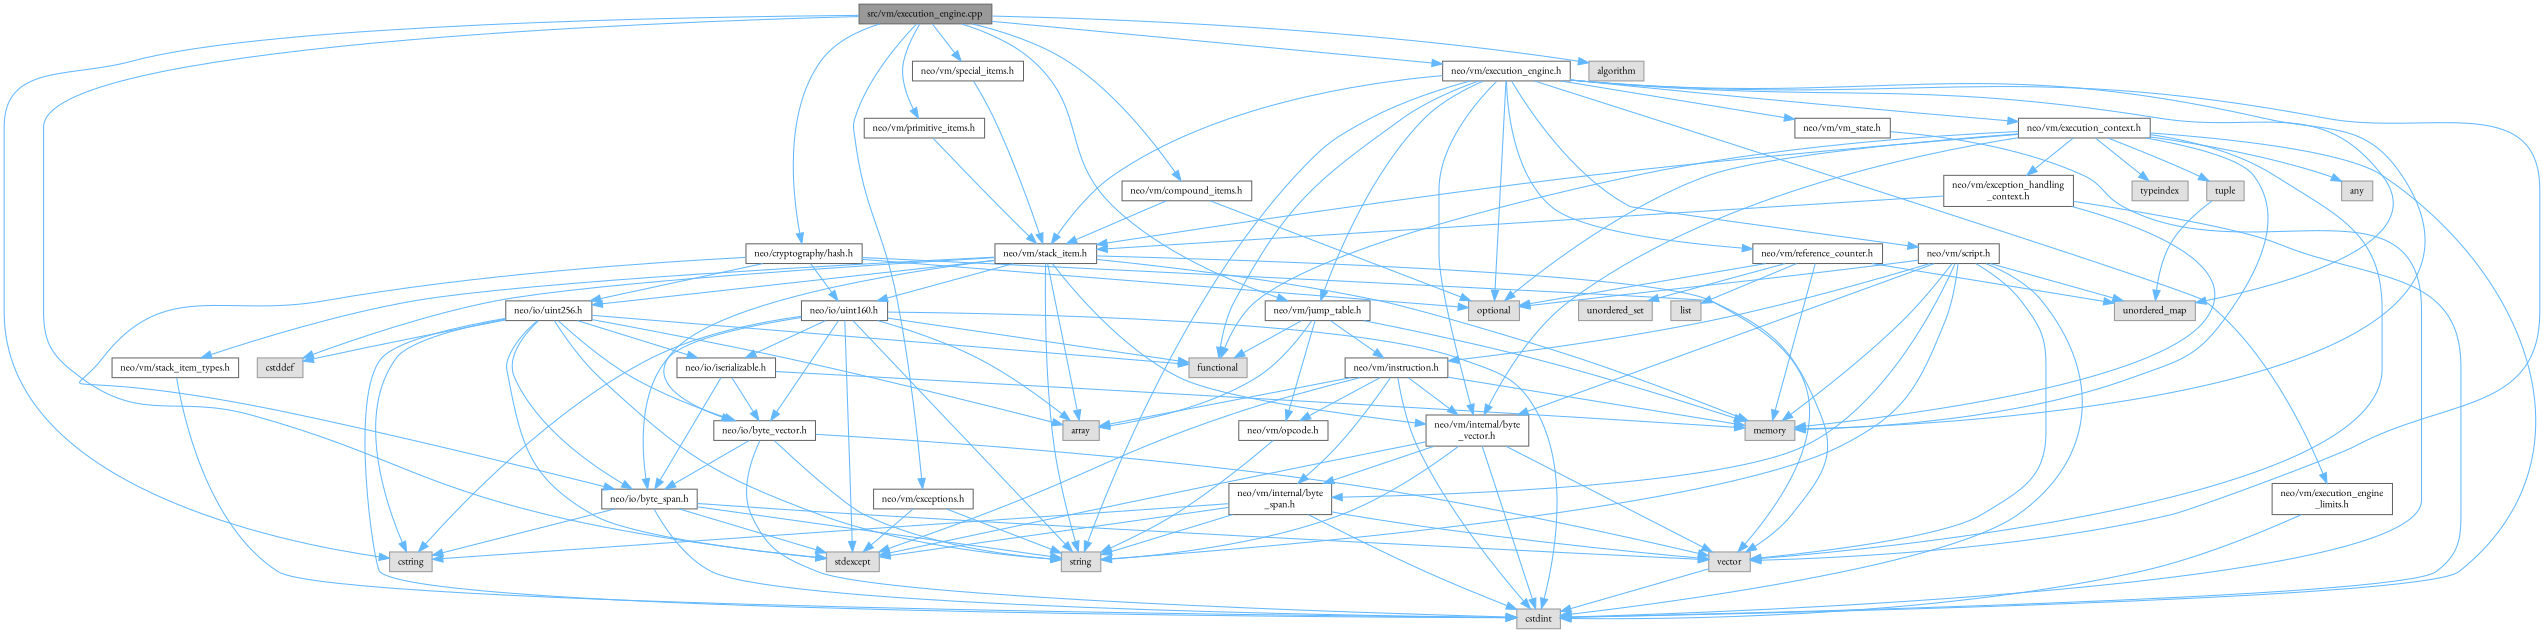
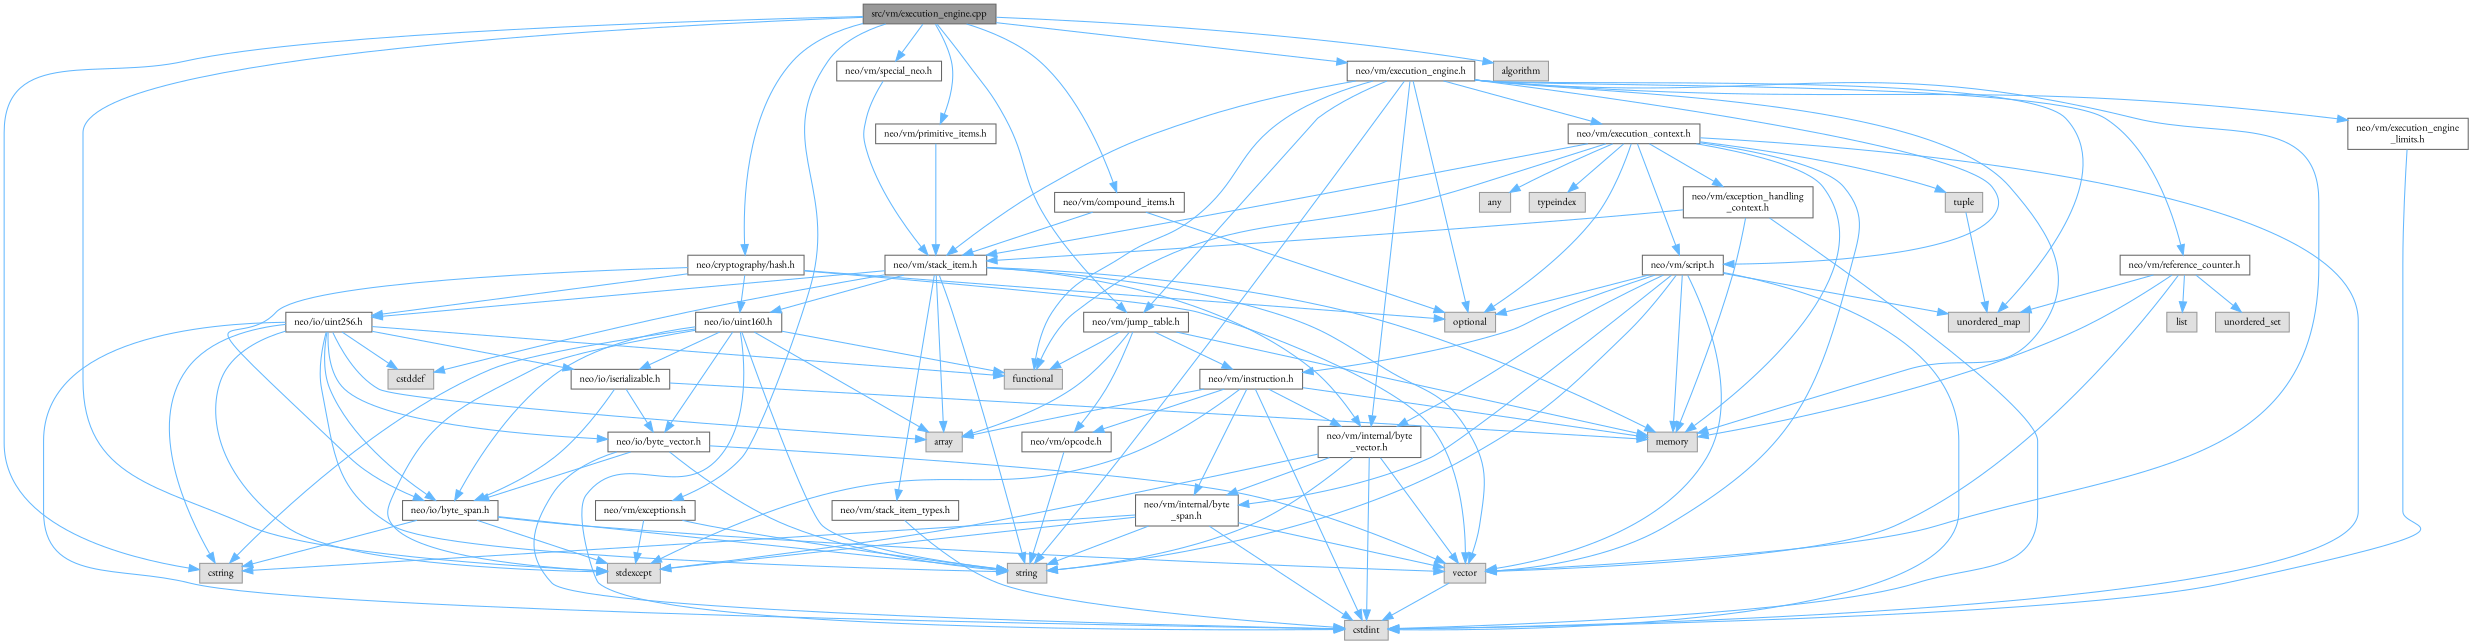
(968, 71) -> (889, 71)
(1843, 128) -> none
(1694, 230) -> (1657, 194)
(1660, 282) -> (1885, 529)
(780, 301) -> none
(1020, 604) -> none
